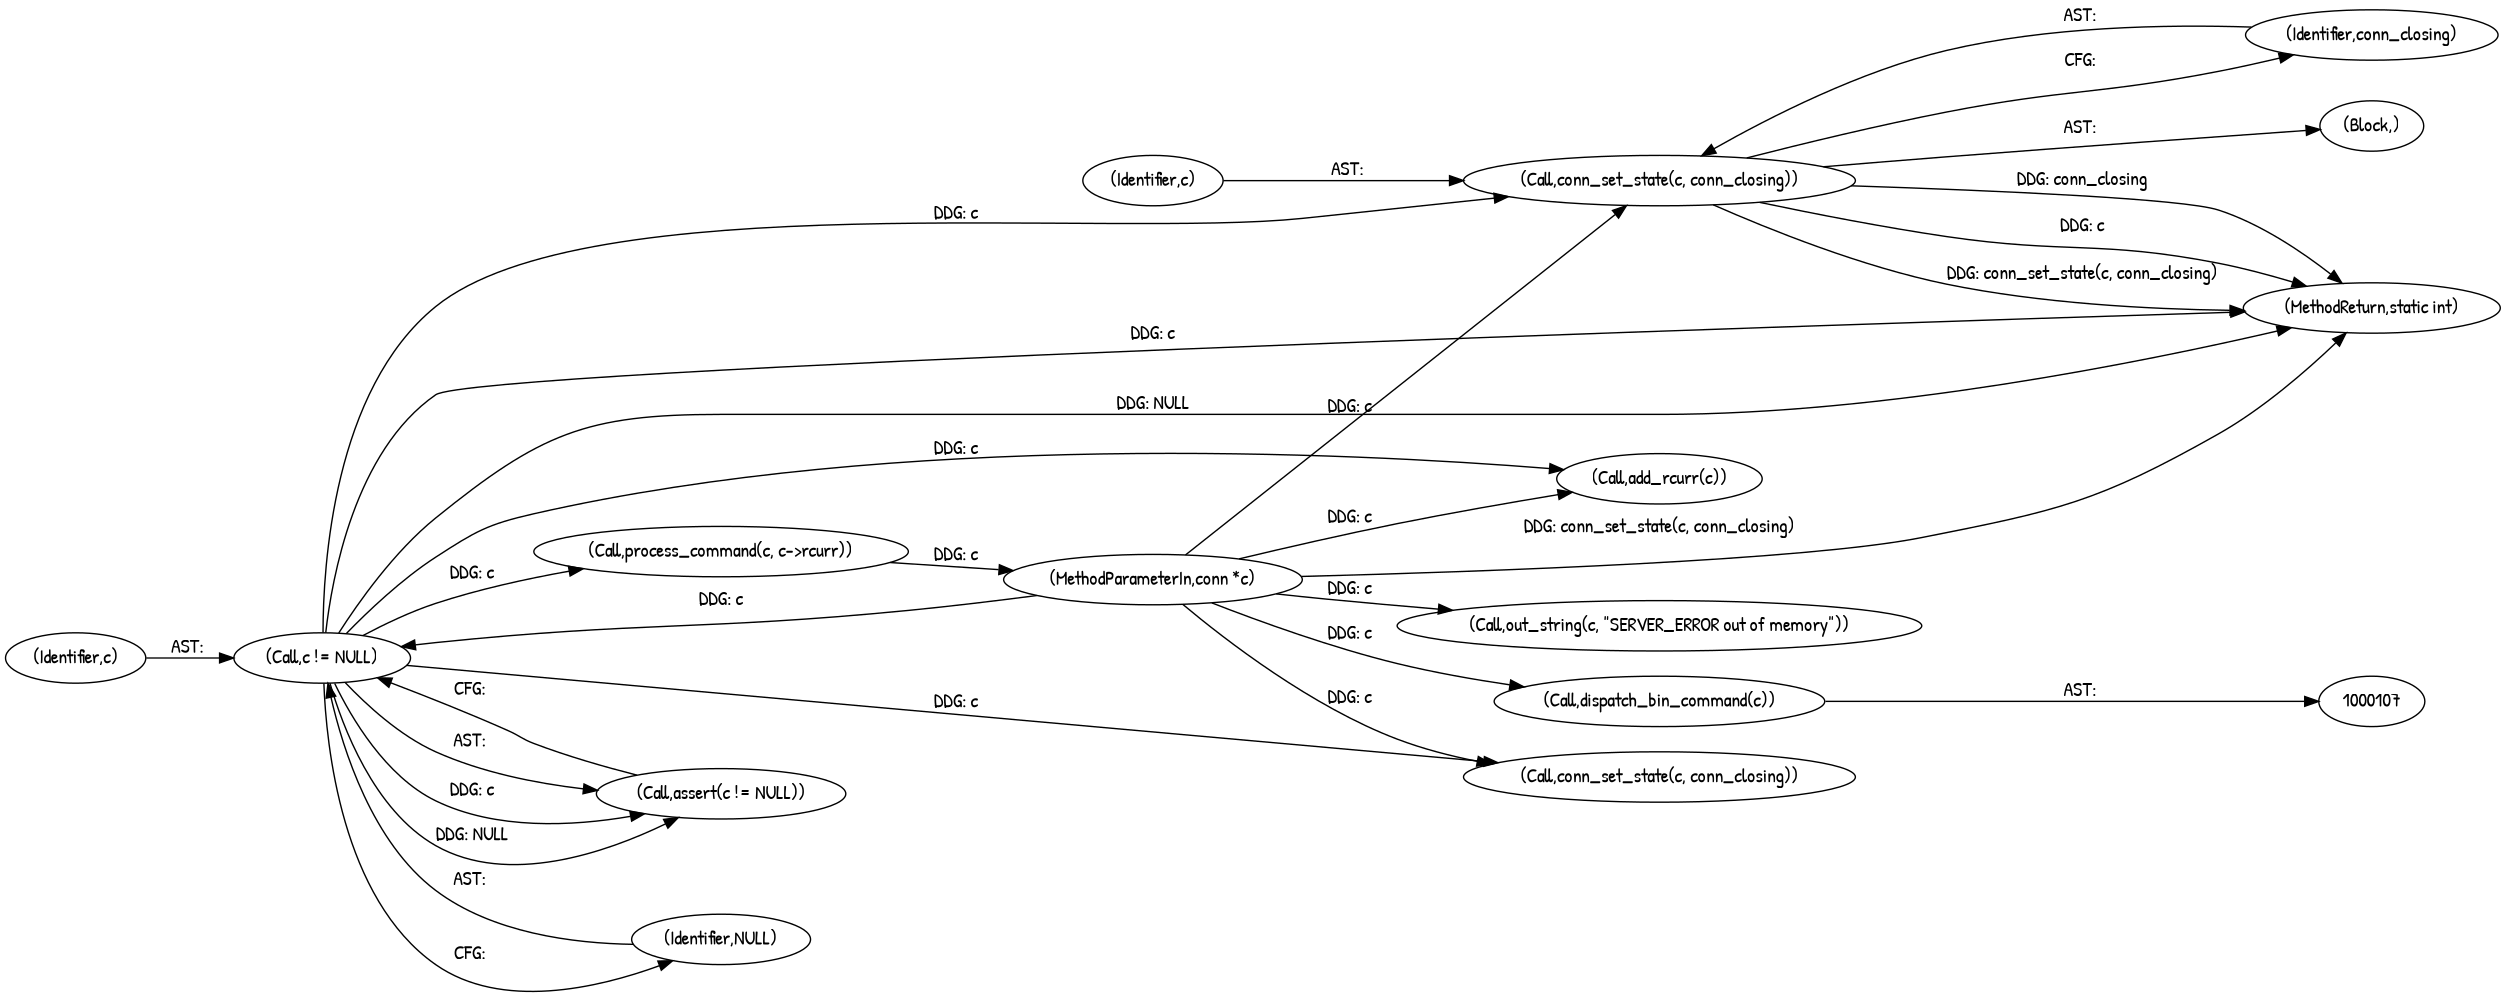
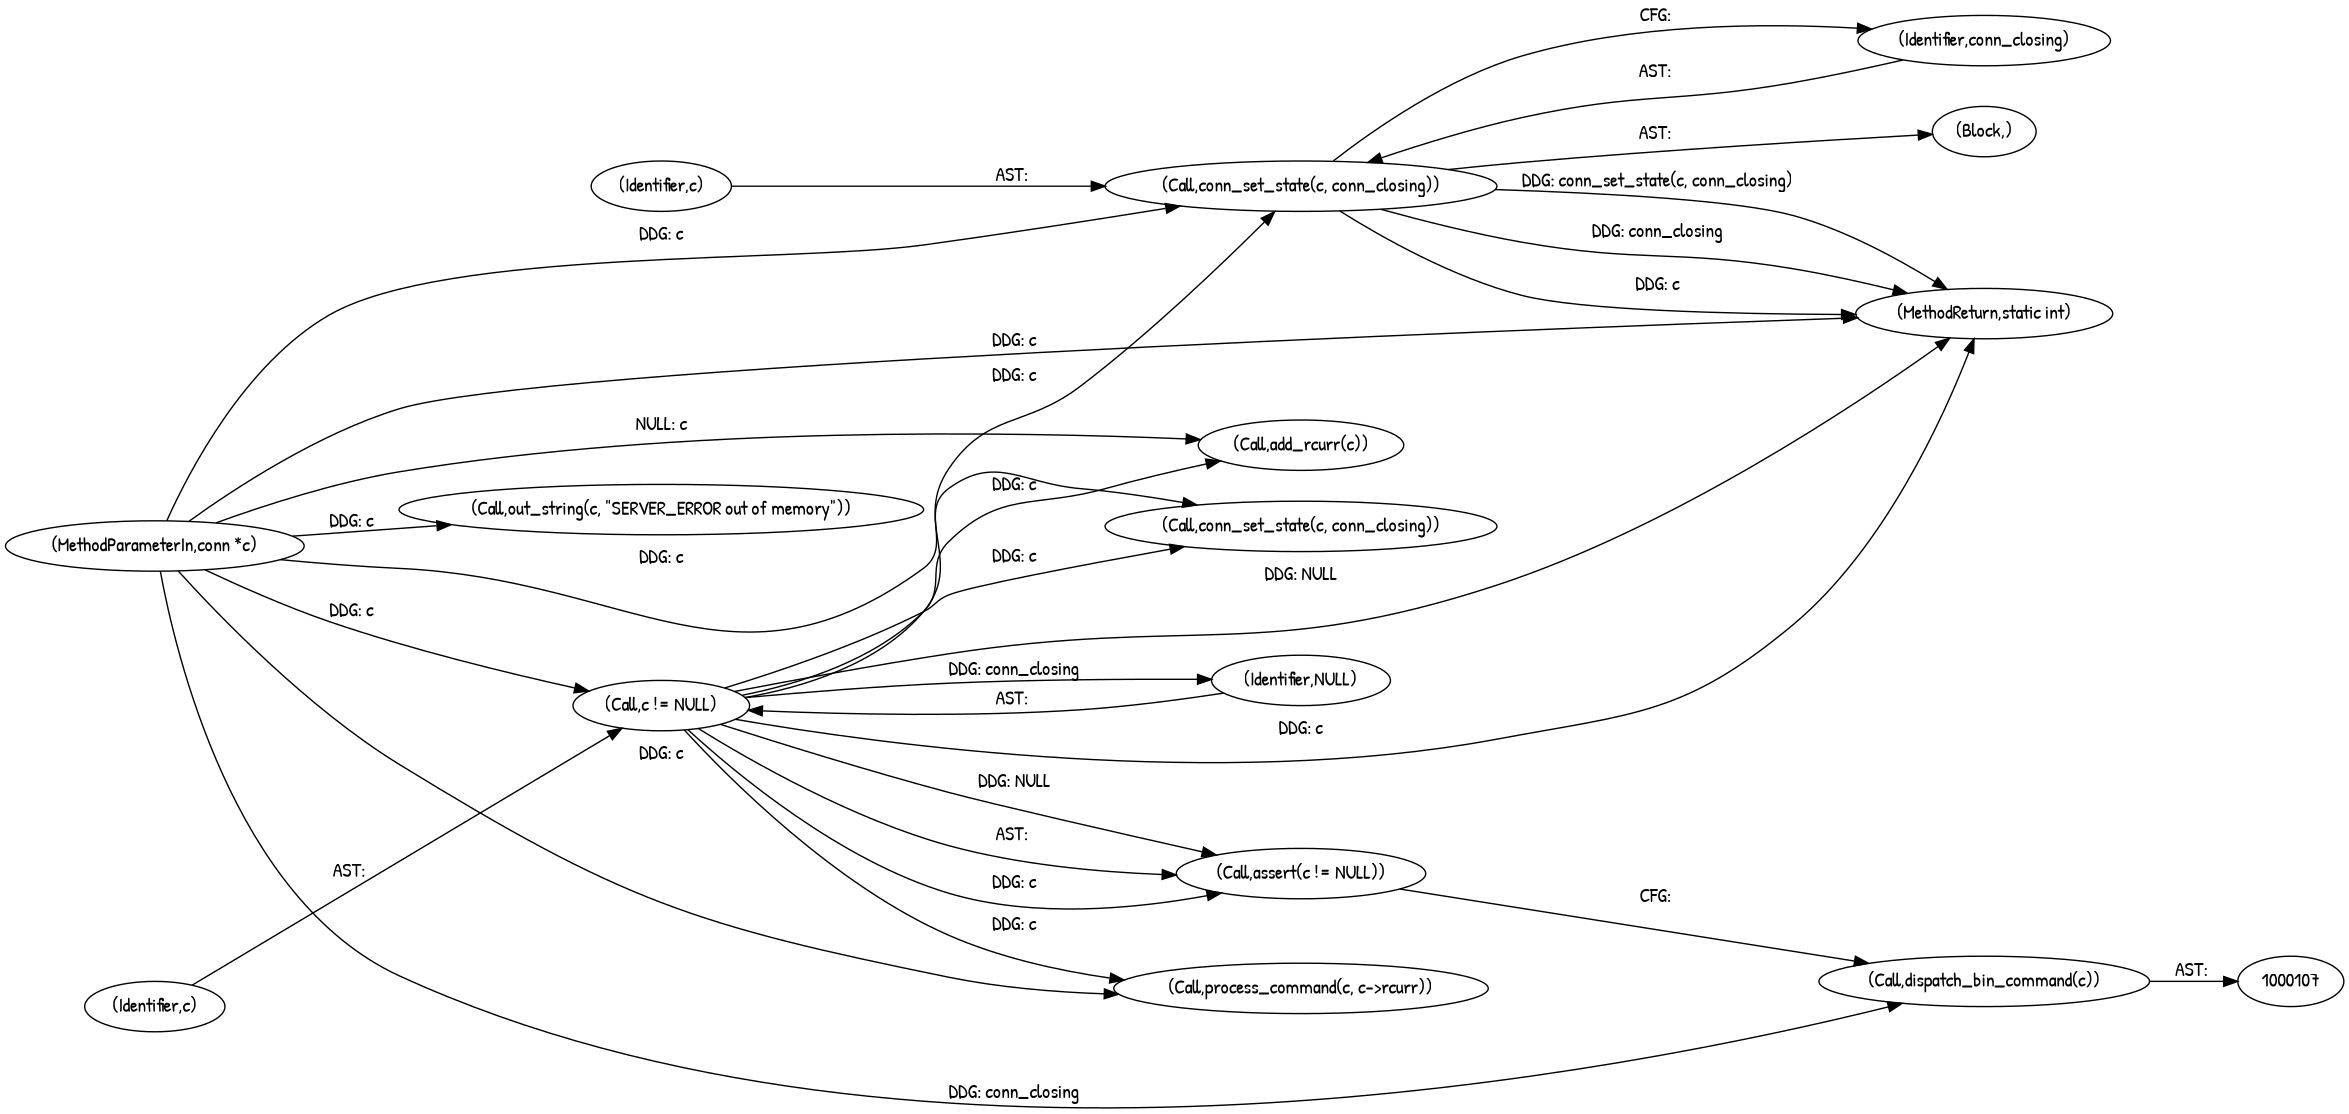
(1350, 517) -> (661, 425)
(1659, 527) -> (1014, 341)
(944, 566) -> (598, 876)
(1350, 633) -> (1014, 1093)
(513, 733) -> (1627, 925)
(472, 954) -> (1014, 670)
